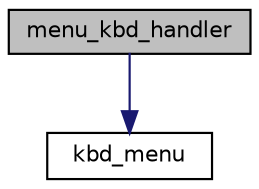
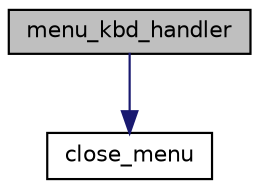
(130, 156) -> (130, 156)
